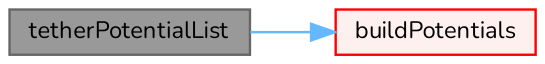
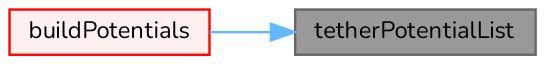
(281, 32) -> (240, 32)
